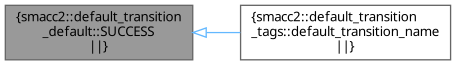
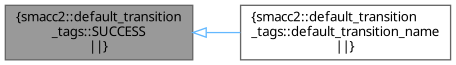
(99, 33) -> (99, 33)
